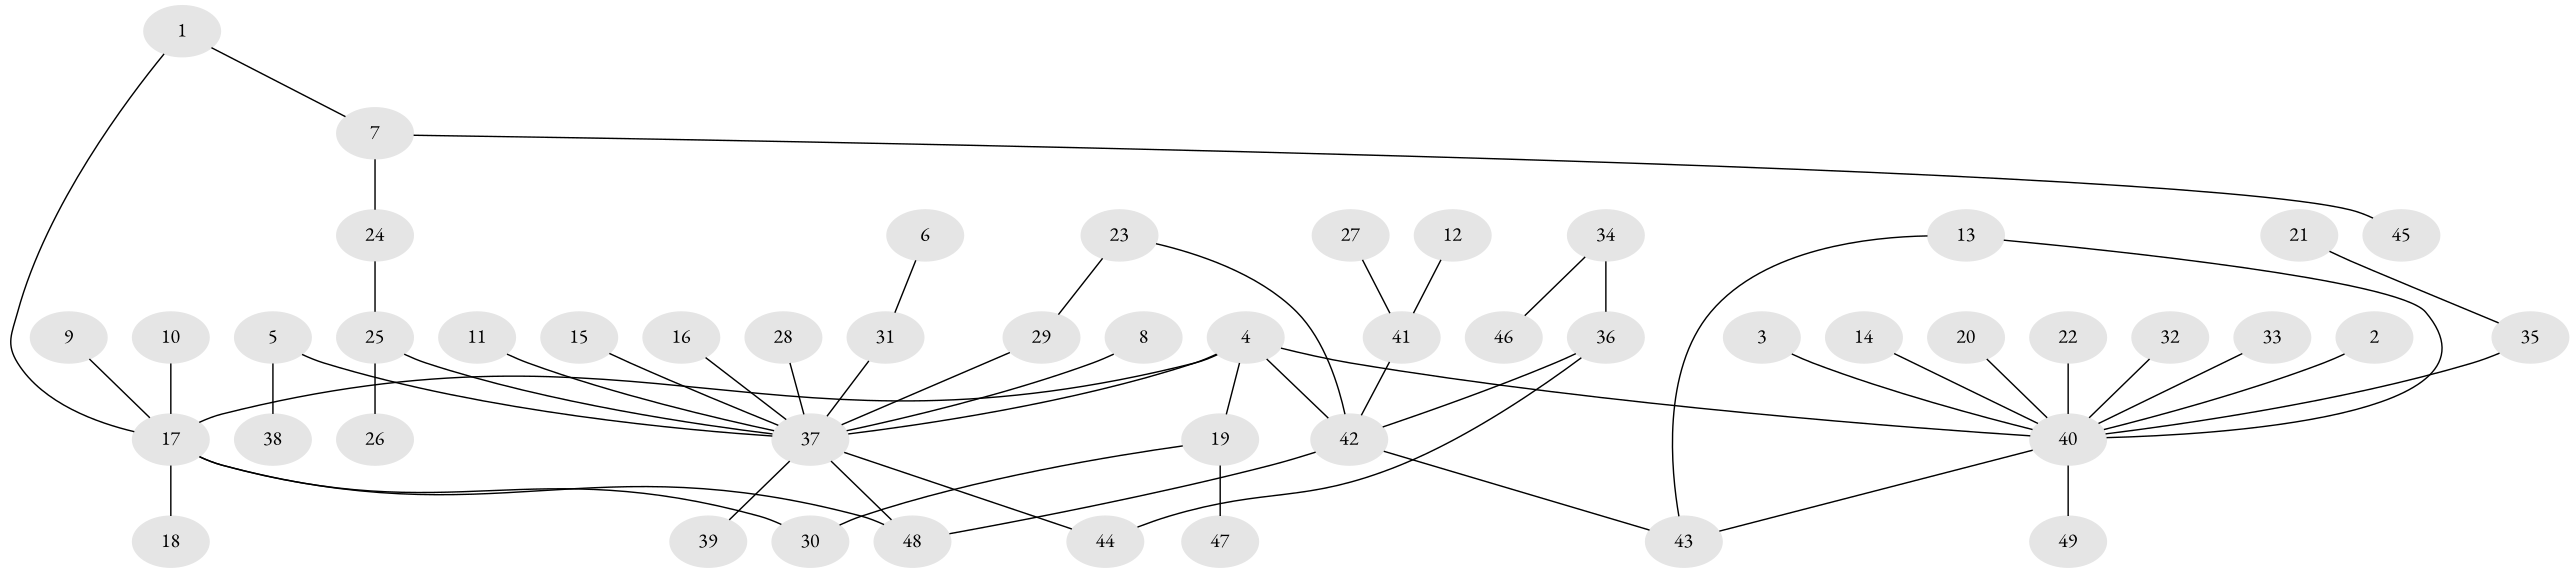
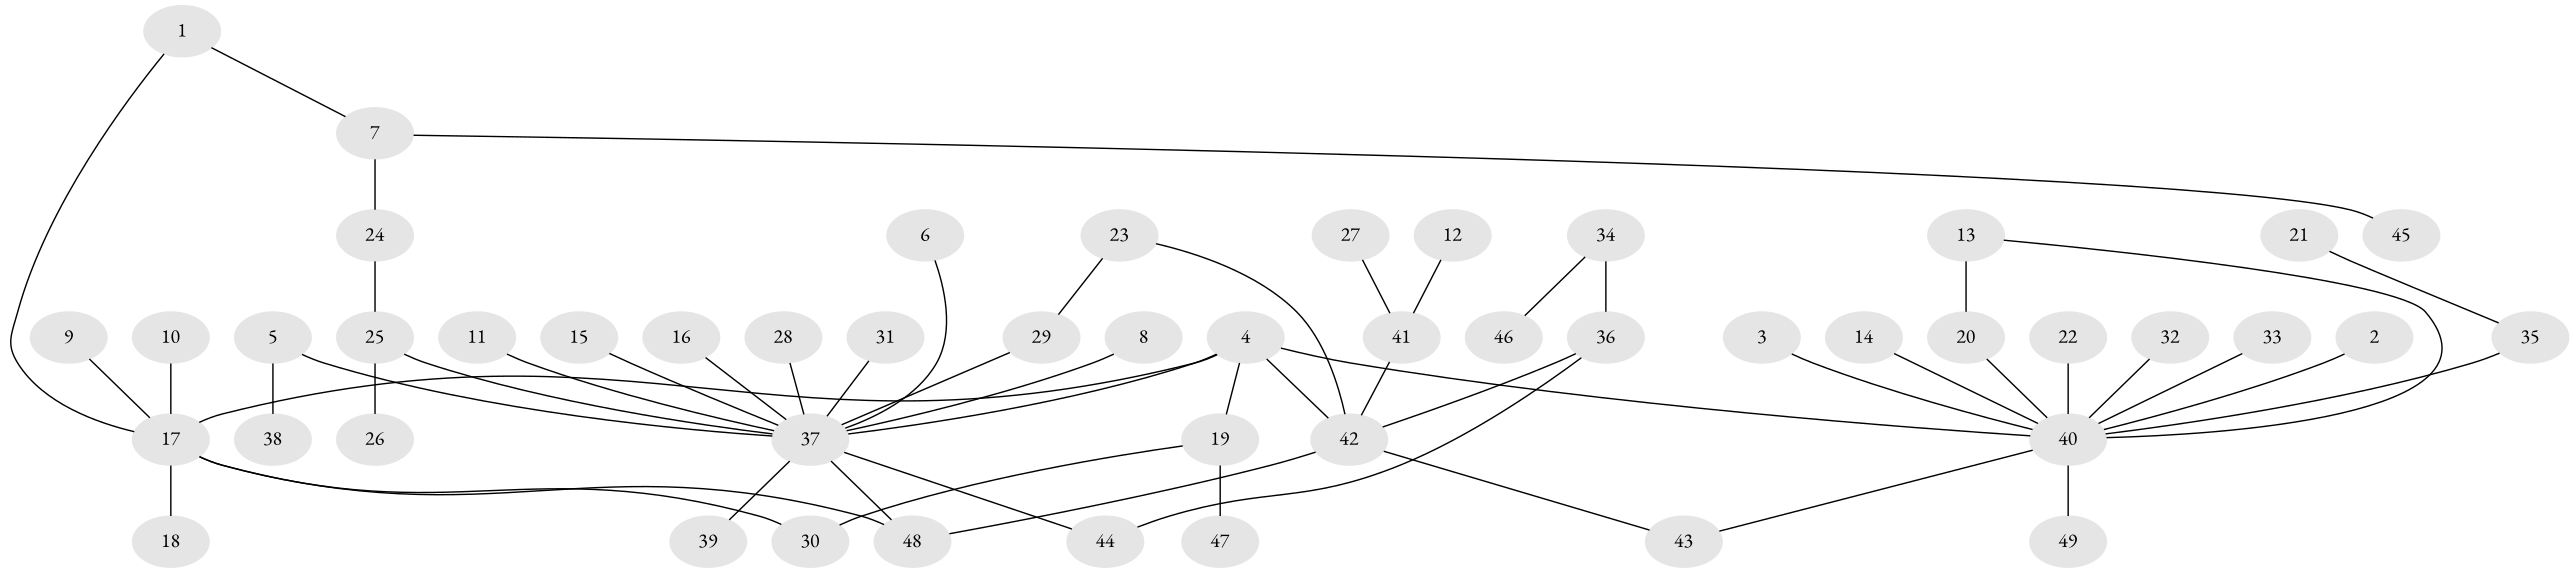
(905, 287) -> (934, 367)
(1719, 304) -> (1966, 287)
